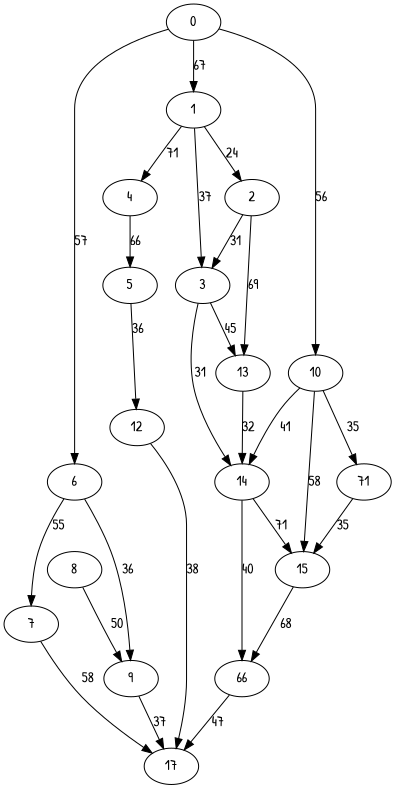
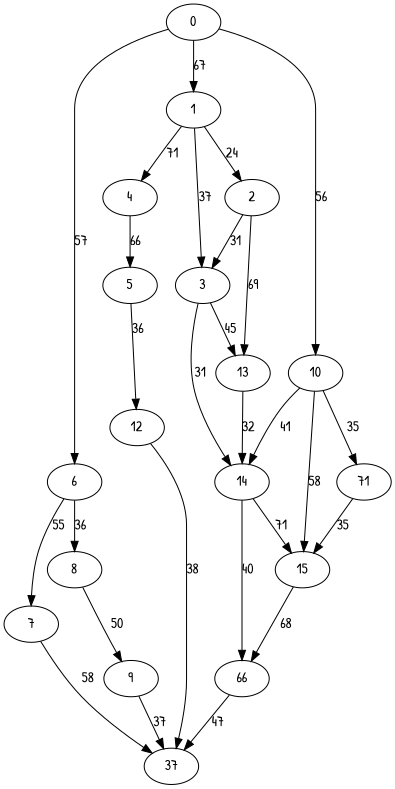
(117, 571) -> (75, 521)
(171, 766) -> (171, 766)
